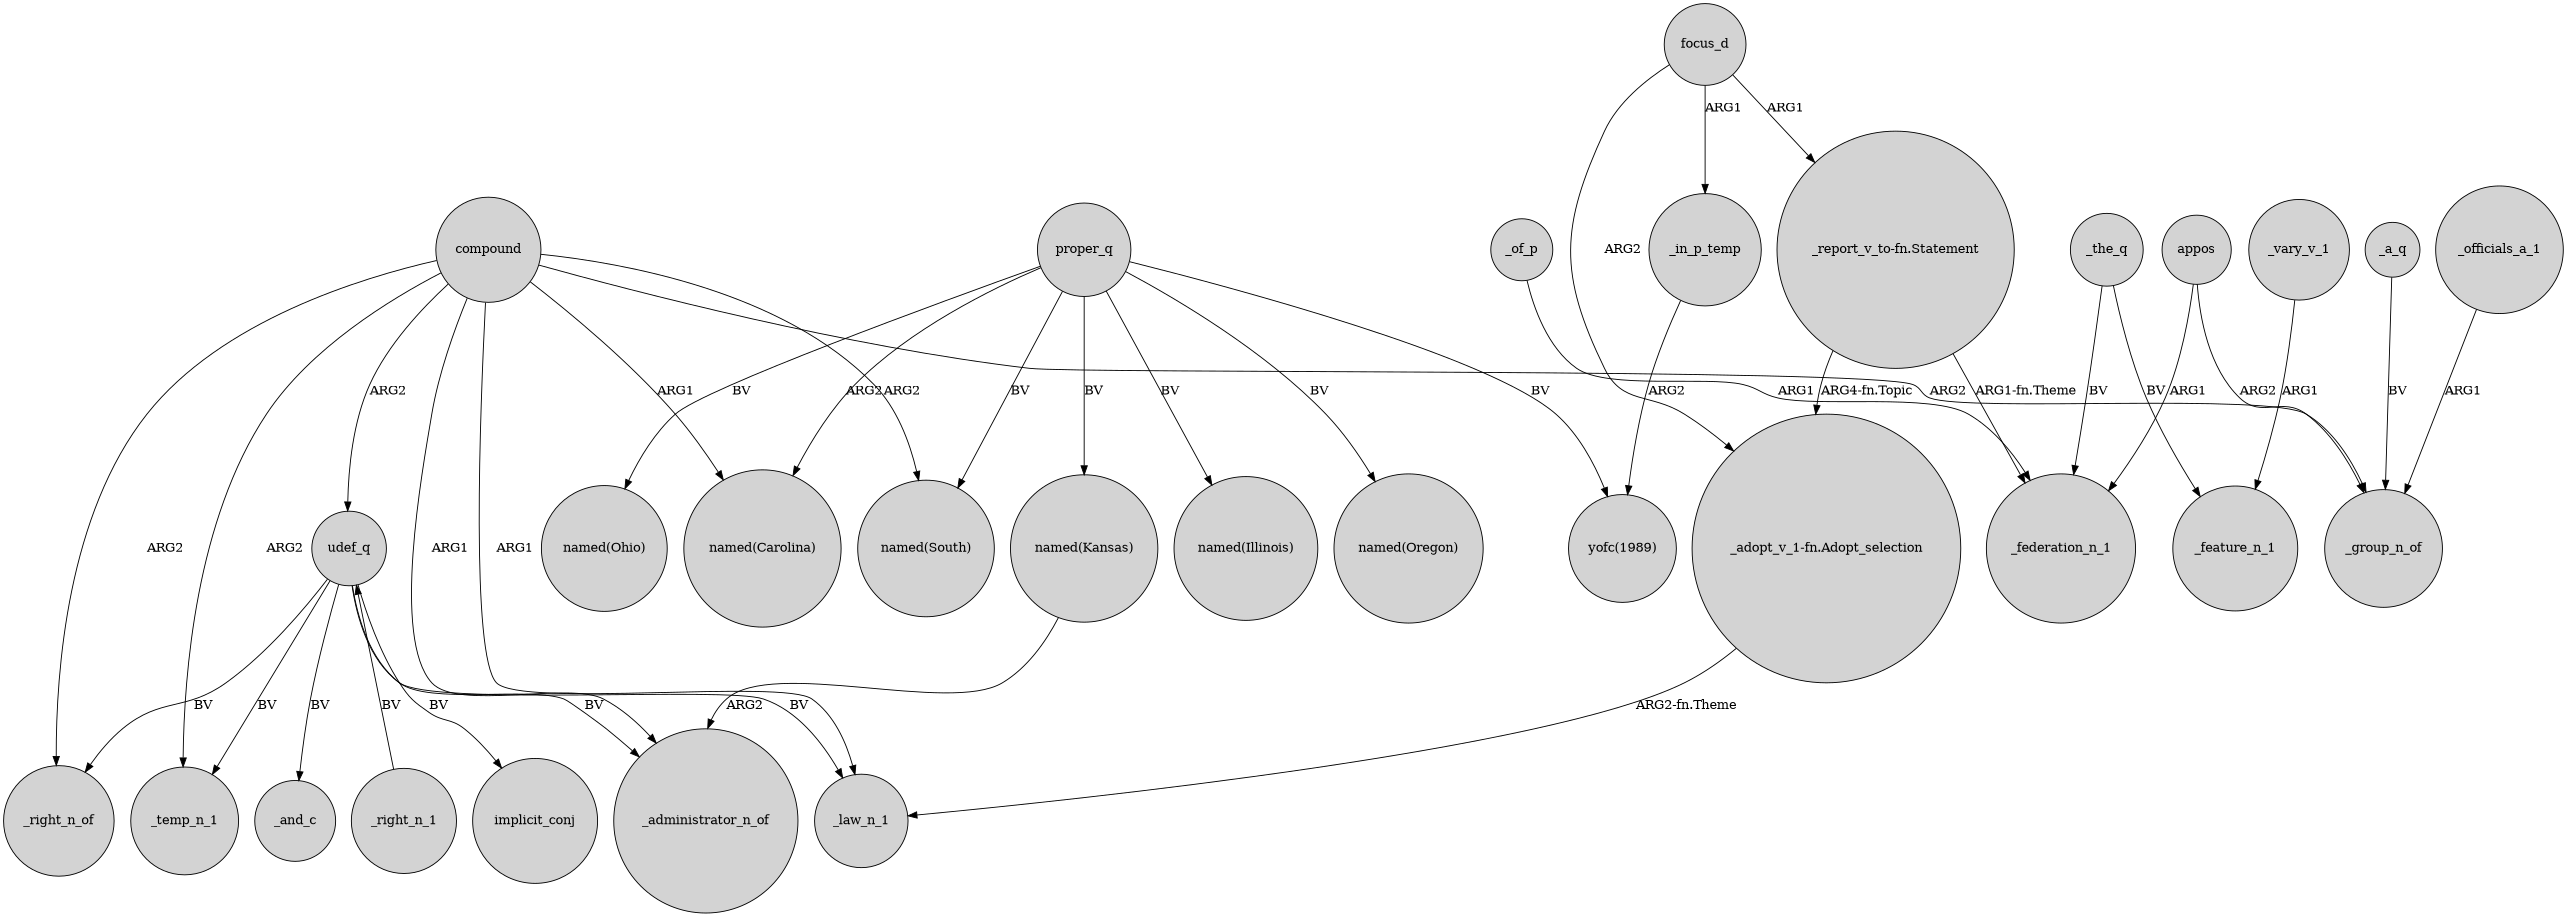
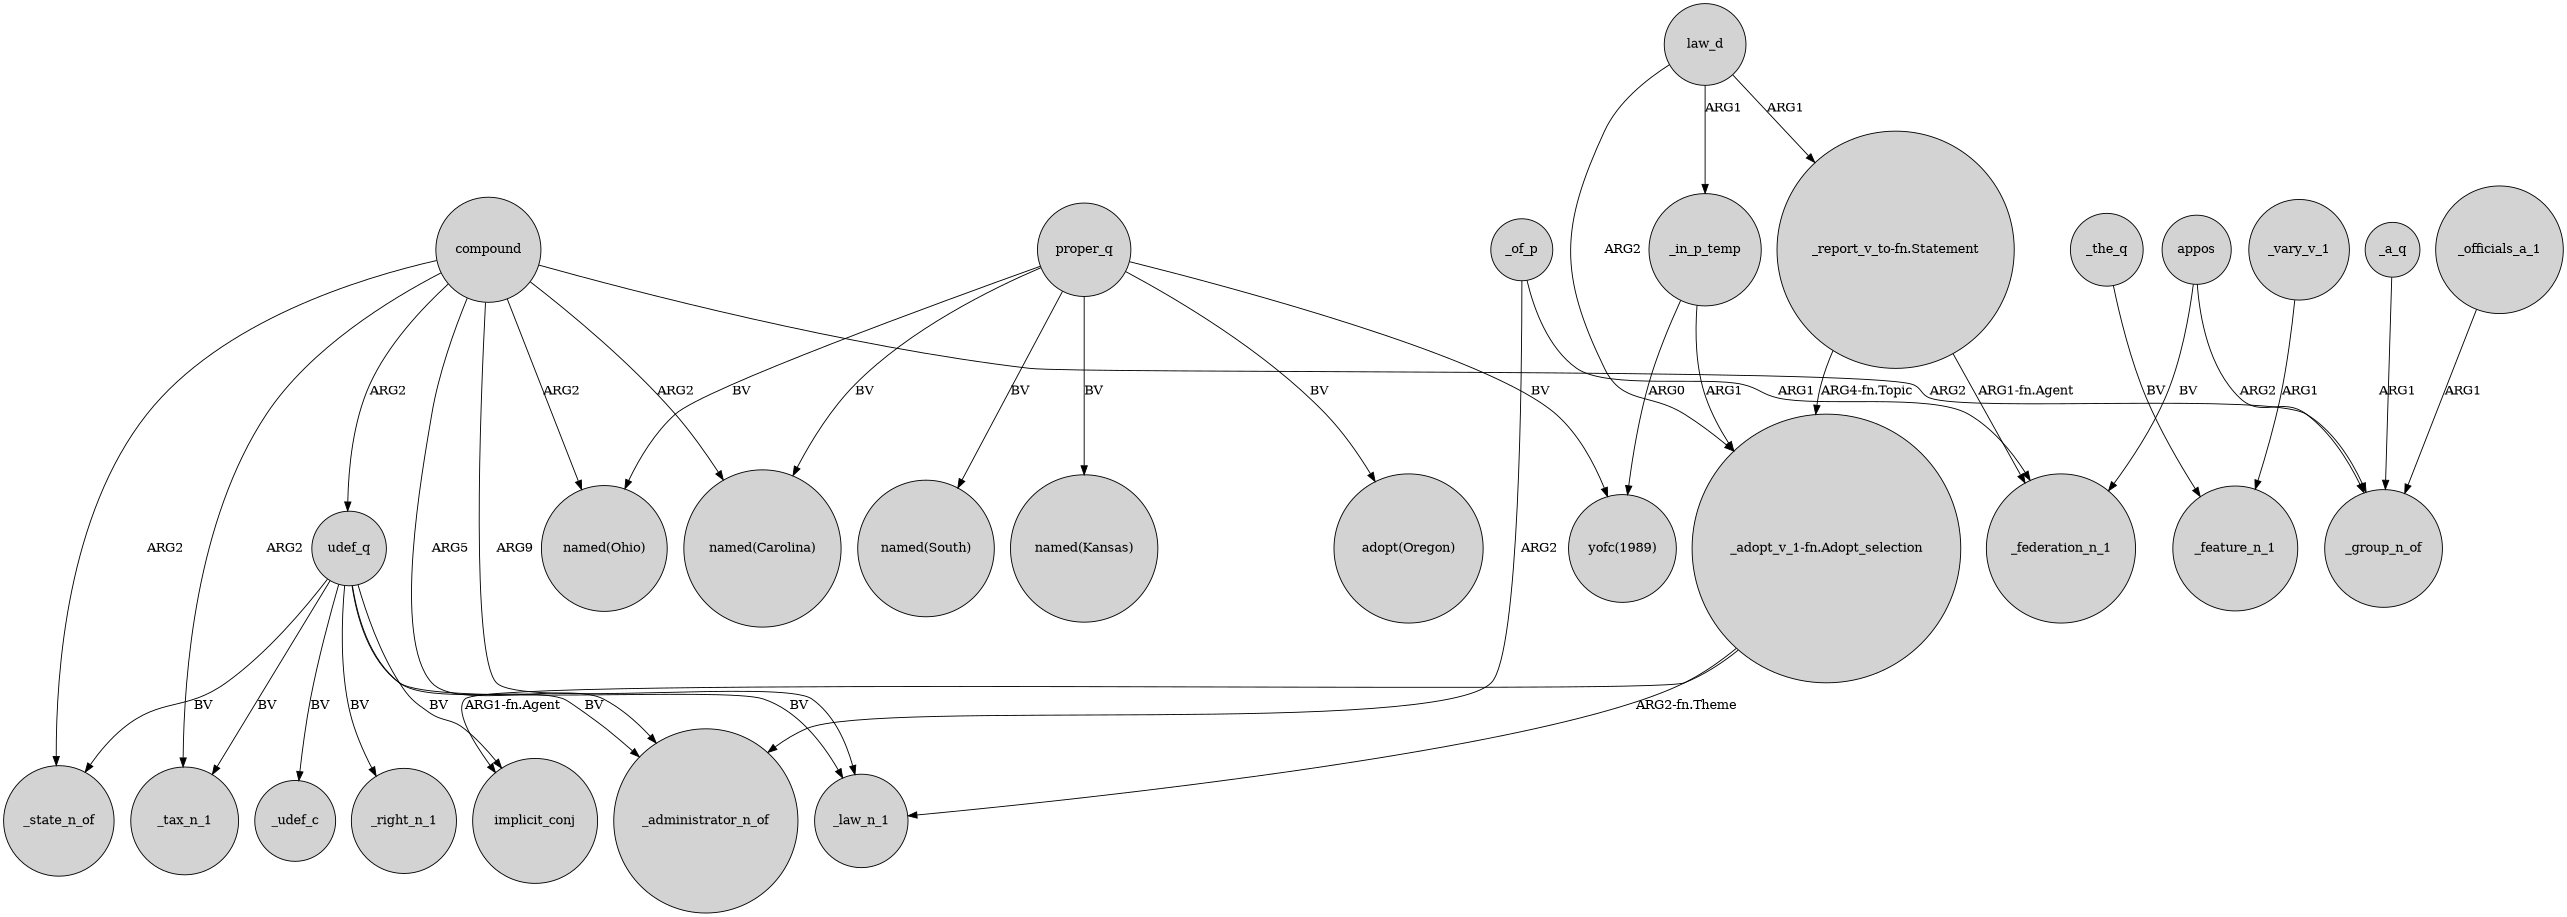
(1705, 44) -> (1705, 44)
(764, 311) -> (543, 390)
none -> (1699, 366)
(2089, 376) -> none
(676, 391) -> (676, 391)
(864, 391) -> (864, 391)
(1667, 391) -> (1667, 391)
(2026, 391) -> (2026, 391)
(2188, 391) -> (2188, 391)
(2397, 391) -> (2397, 391)
(450, 548) -> (450, 548)
(515, 548) -> (515, 548)
(1246, 548) -> none
(1409, 548) -> (1409, 548)
(376, 682) -> (344, 679)
none -> (1069, 687)
(894, 690) -> (1335, 710)
(59, 821) -> (59, 821)
(185, 821) -> (185, 821)
(295, 821) -> (295, 821)
